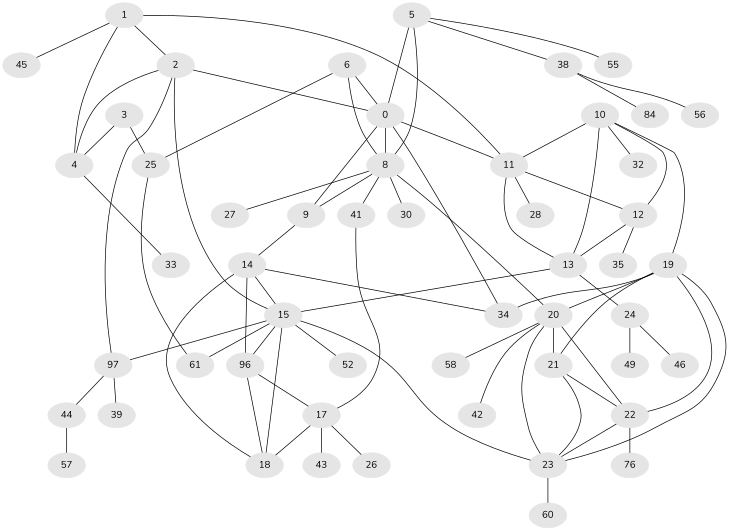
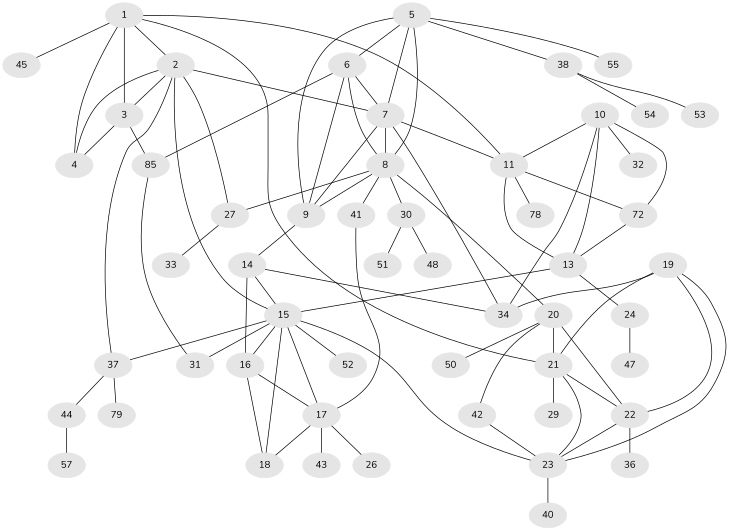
none -> (379, 40)
none -> (124, 65)
none -> (308, 80)
none -> (150, 90)
(385, 115) -> (385, 115)
(650, 115) -> (650, 115)
(700, 115) -> (700, 115)
none -> (327, 140)
none -> (212, 141)
(151, 165) -> (151, 165)
(681, 170) -> (564, 221)
(123, 215) -> (204, 237)
(535, 215) -> (535, 215)
(638, 215) -> (638, 215)
none -> (276, 219)
none -> (383, 265)
none -> (433, 265)
(618, 265) -> none
(611, 291) -> none
(113, 365) -> (113, 365)
(195, 365) -> (195, 365)
(245, 365) -> (245, 365)
none -> (302, 365)
(451, 365) -> (451, 365)
(630, 365) -> (630, 365)
(680, 365) -> none
(168, 370) -> none
(522, 389) -> (513, 440)
(117, 415) -> (117, 415)
none -> (553, 415)
(630, 465) -> (630, 465)
(548, 515) -> (548, 515)
